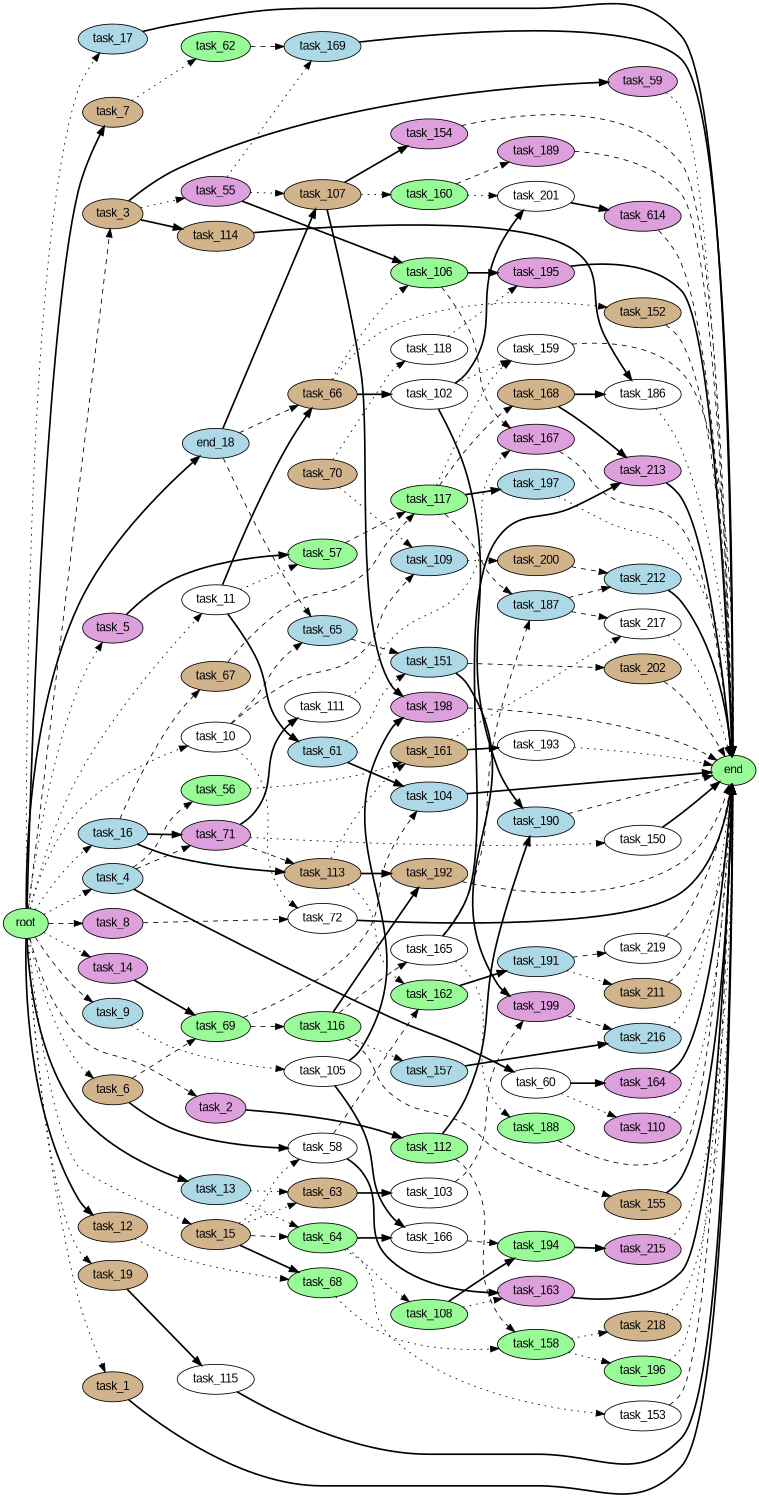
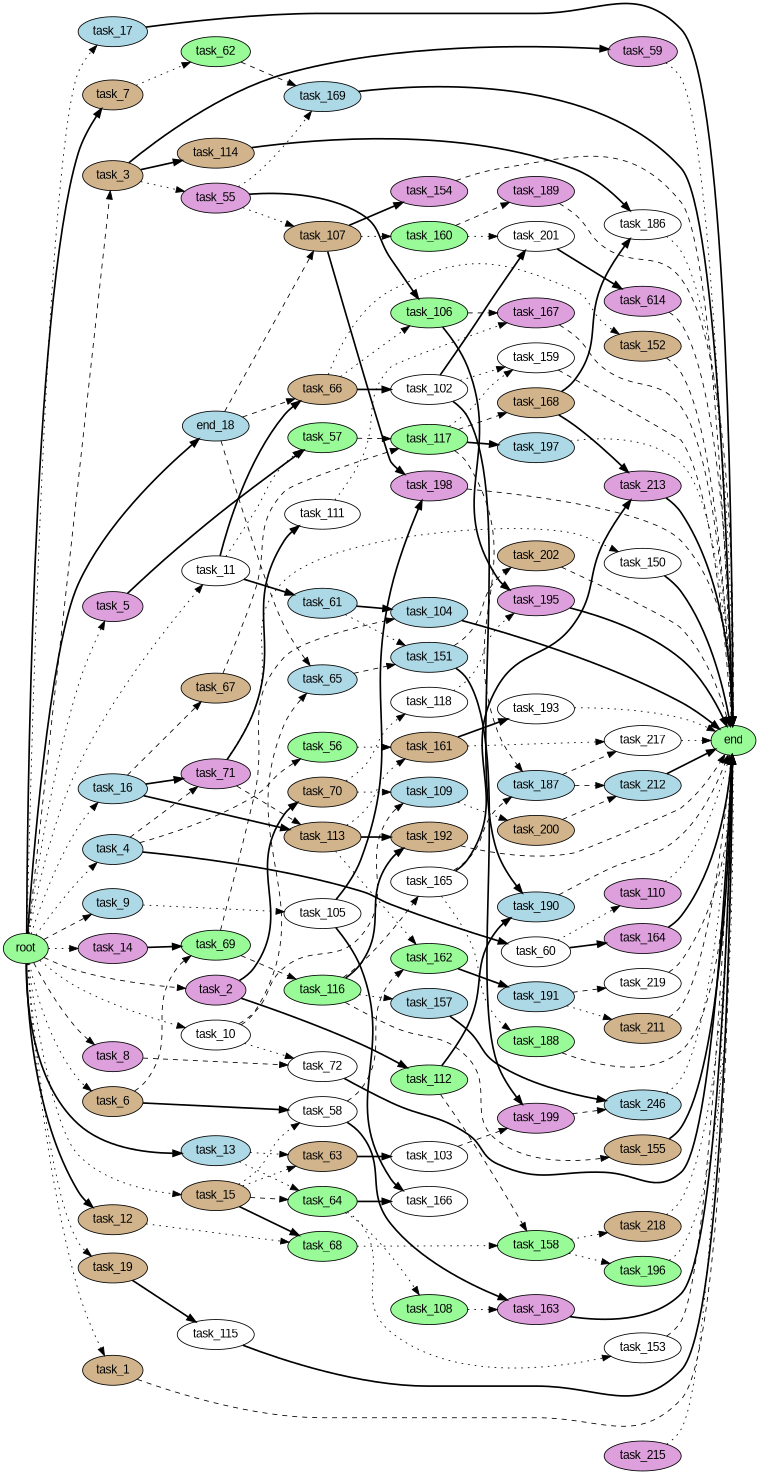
(268, 323) -> (267, 335)
none -> (270, 896)
(643, 1038) -> (643, 1105)
(536, 1246) -> none
(698, 1423) -> (686, 1389)
